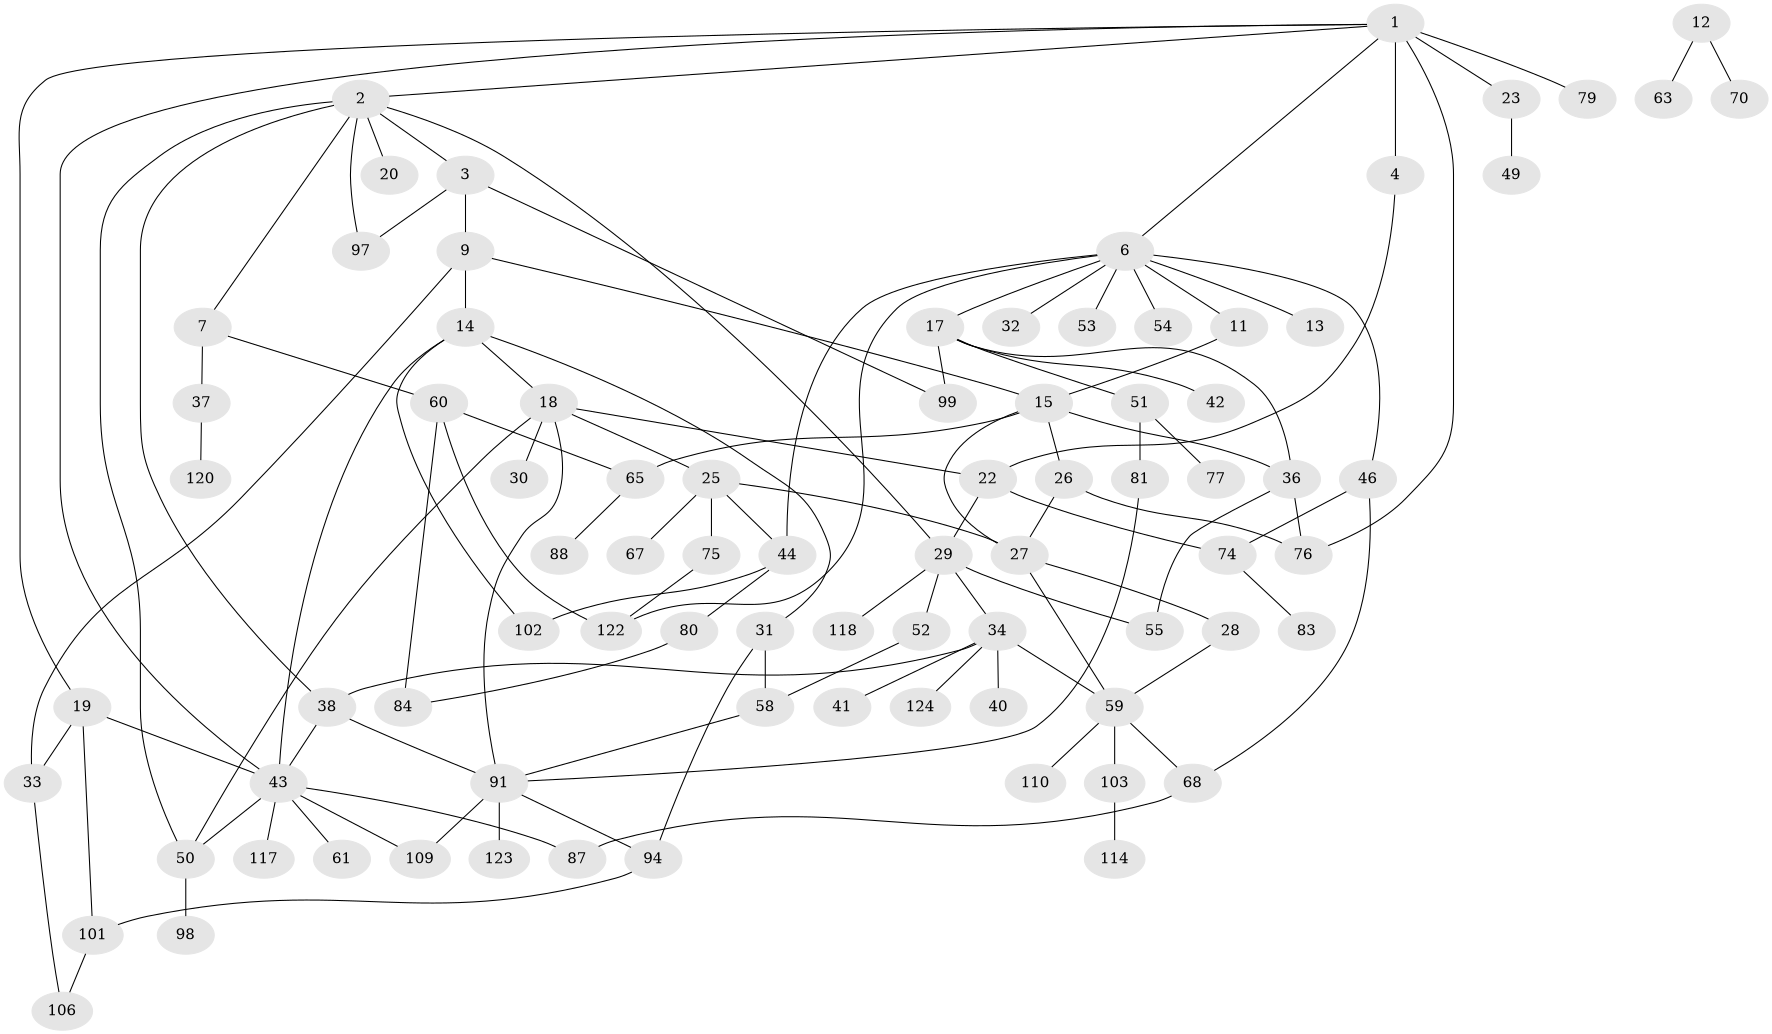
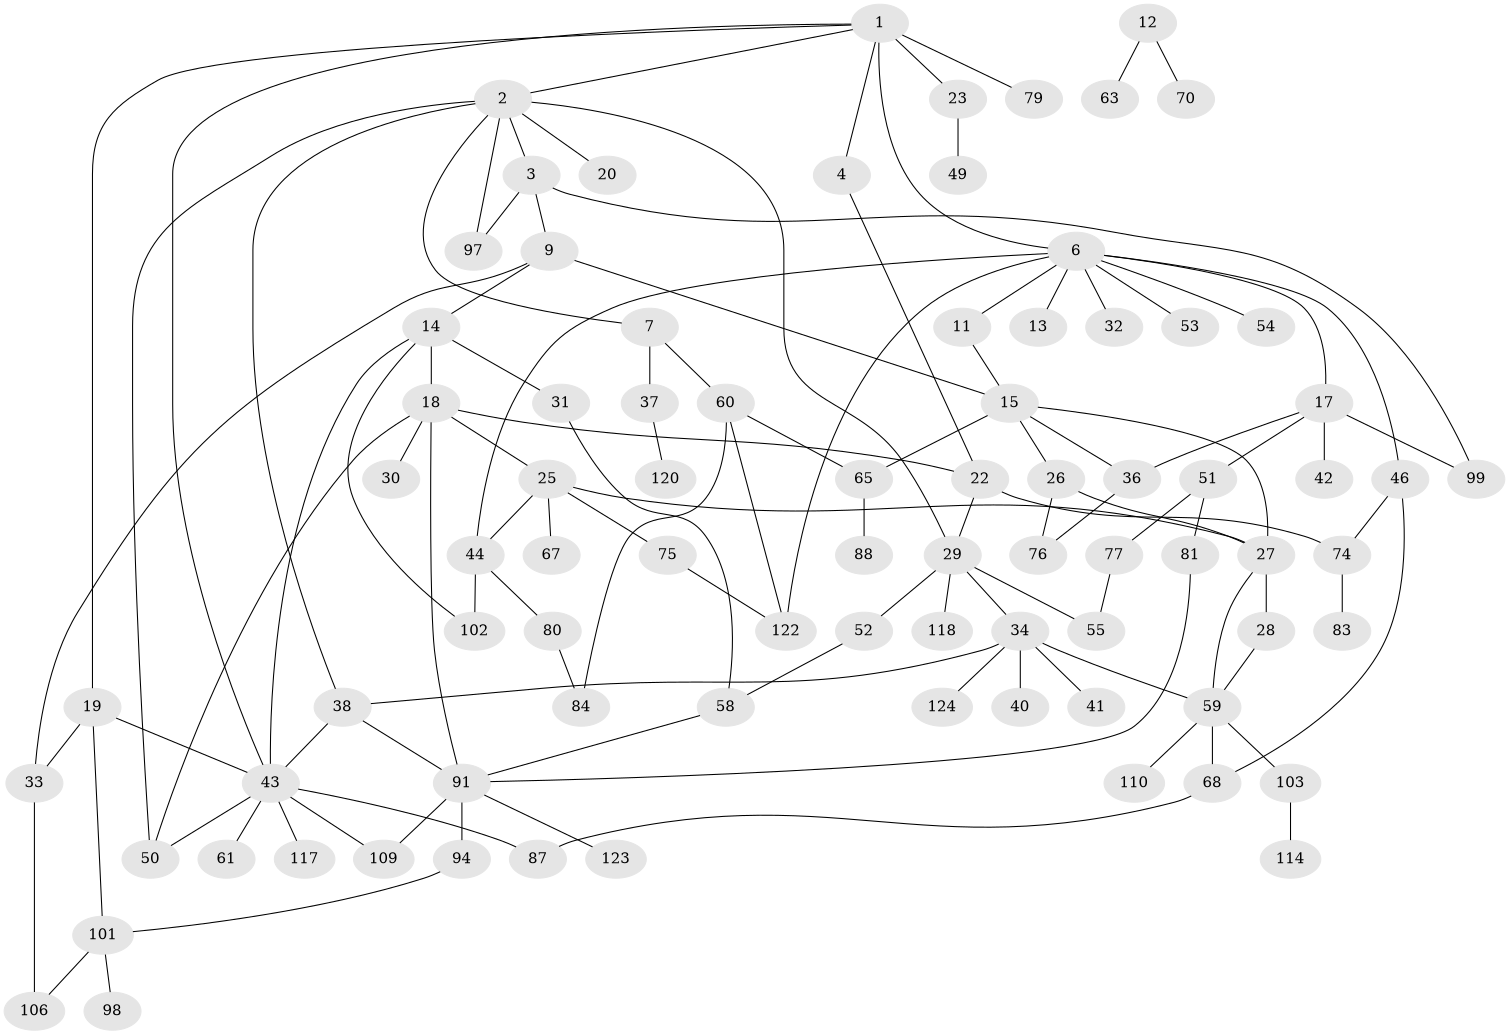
(1454, 318) -> none
(1193, 533) -> (1105, 593)
(701, 742) -> none
(186, 897) -> (108, 973)
